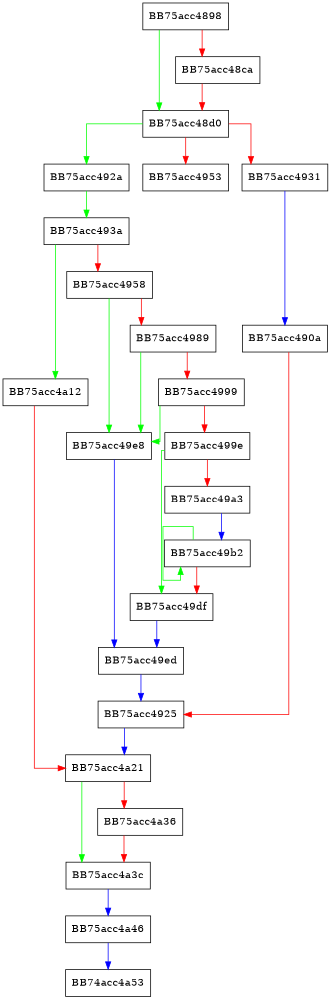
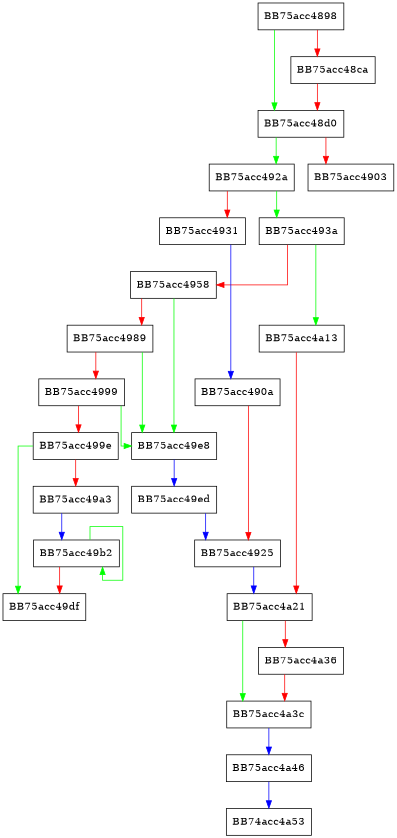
(251, 129) -> (227, 201)
(186, 178) -> (351, 178)
(45, 392) -> (302, 339)
(157, 630) -> none
